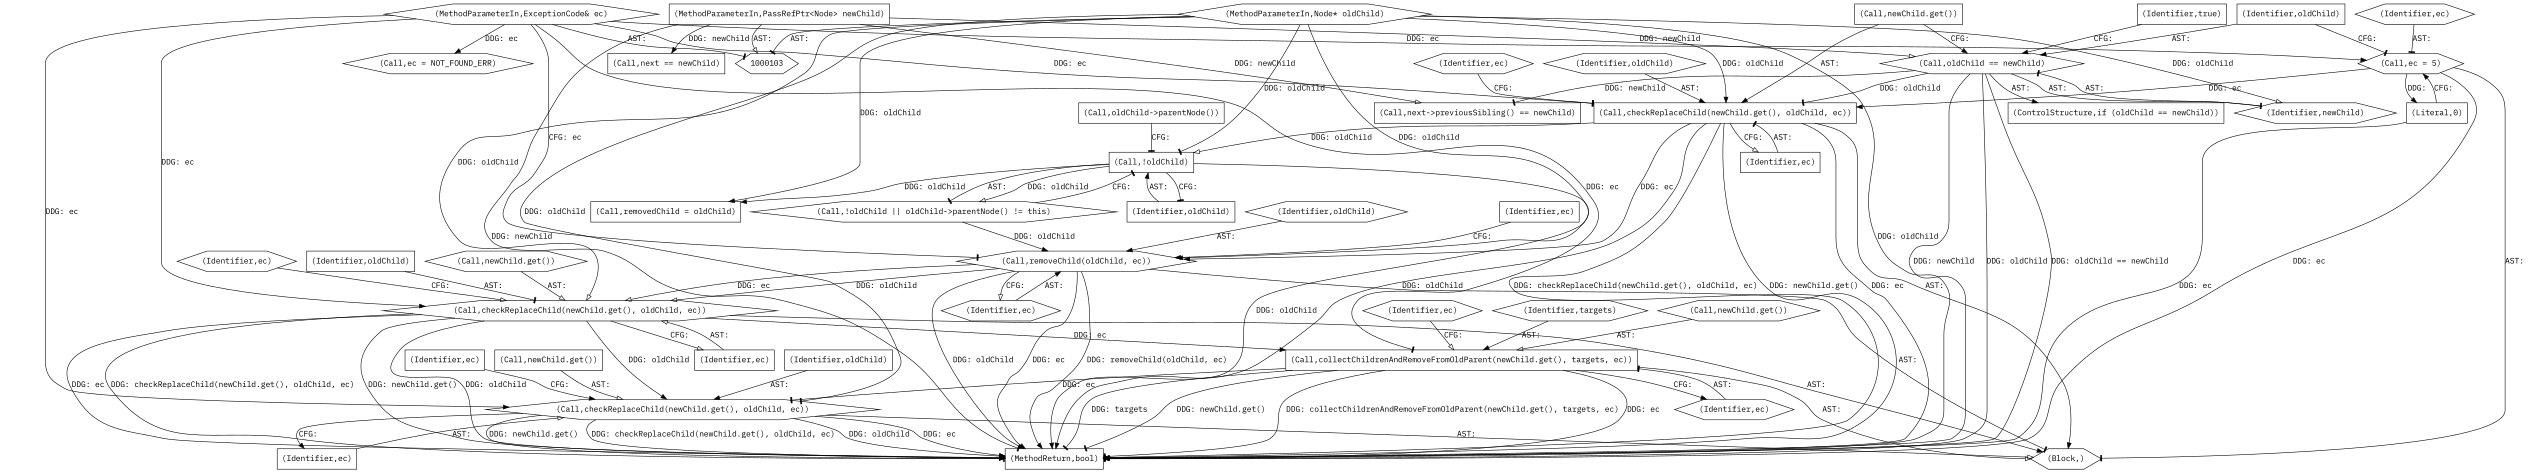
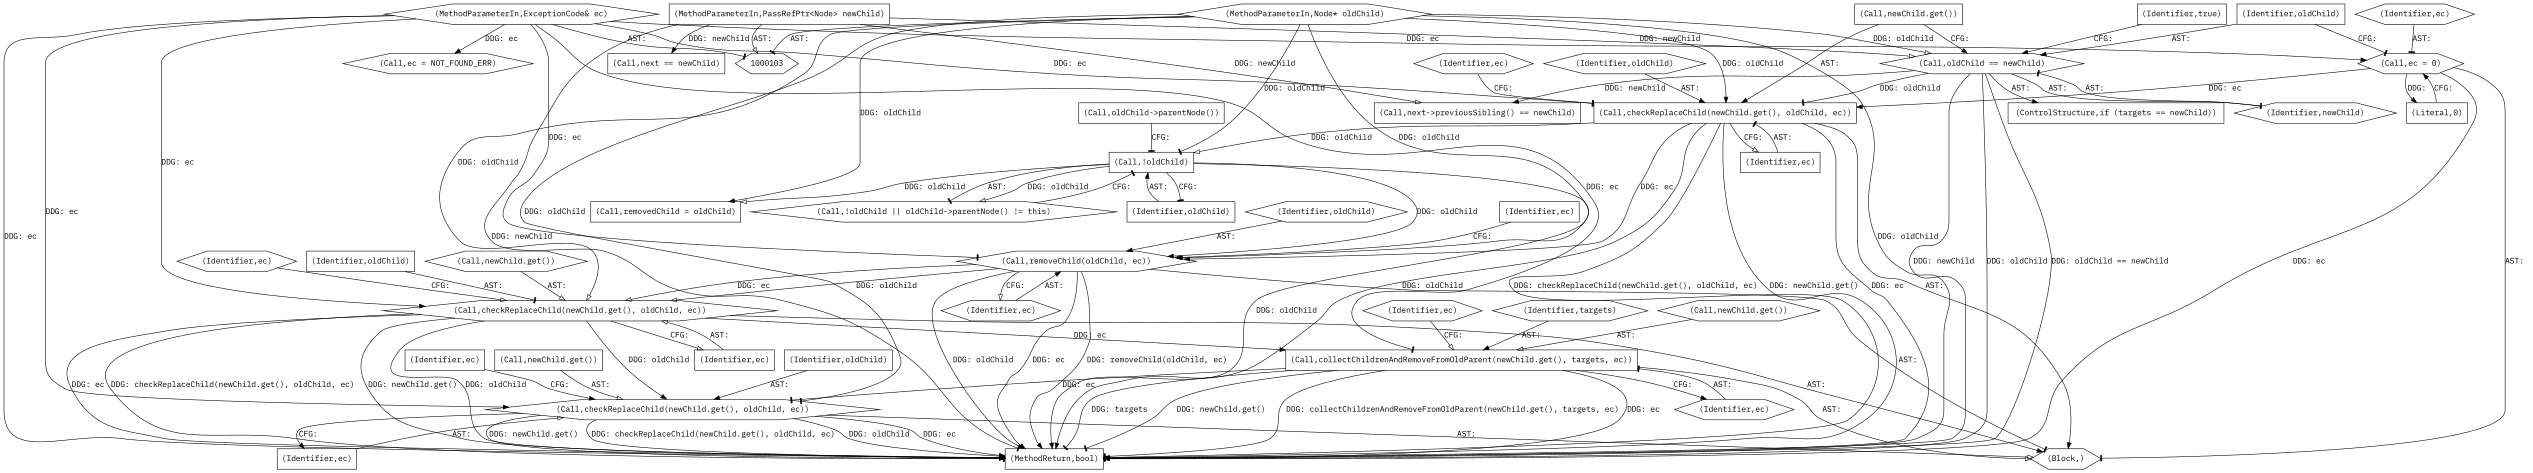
(1851, 27) -> (1678, 22)
(2411, 64) -> (2411, 64)
(1714, 76) -> (1714, 76)
(2116, 113) -> (2116, 113)
(565, 138) -> (565, 138)
(927, 180) -> (927, 180)
(1003, 236) -> (1414, 220)
(2036, 417) -> (117, 438)
